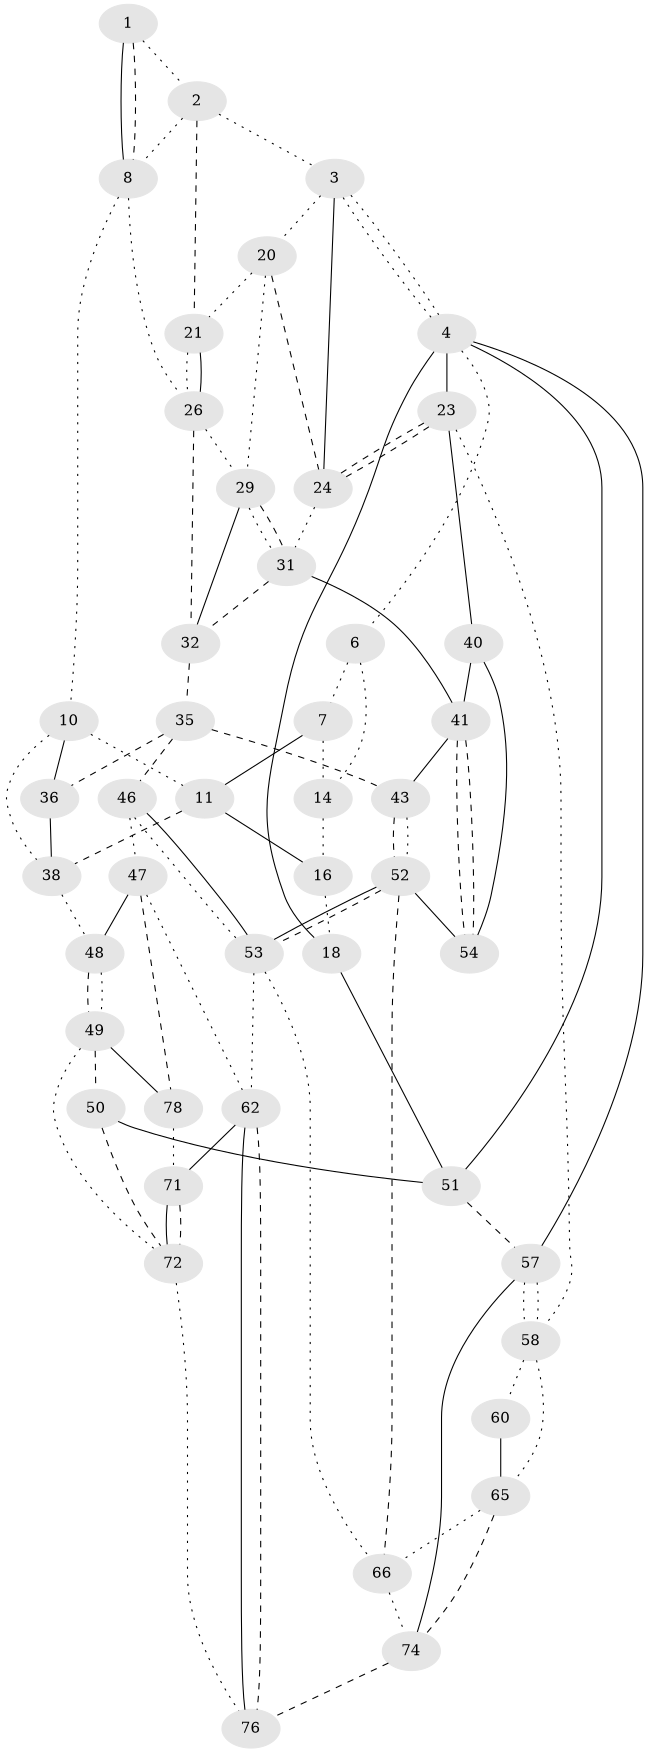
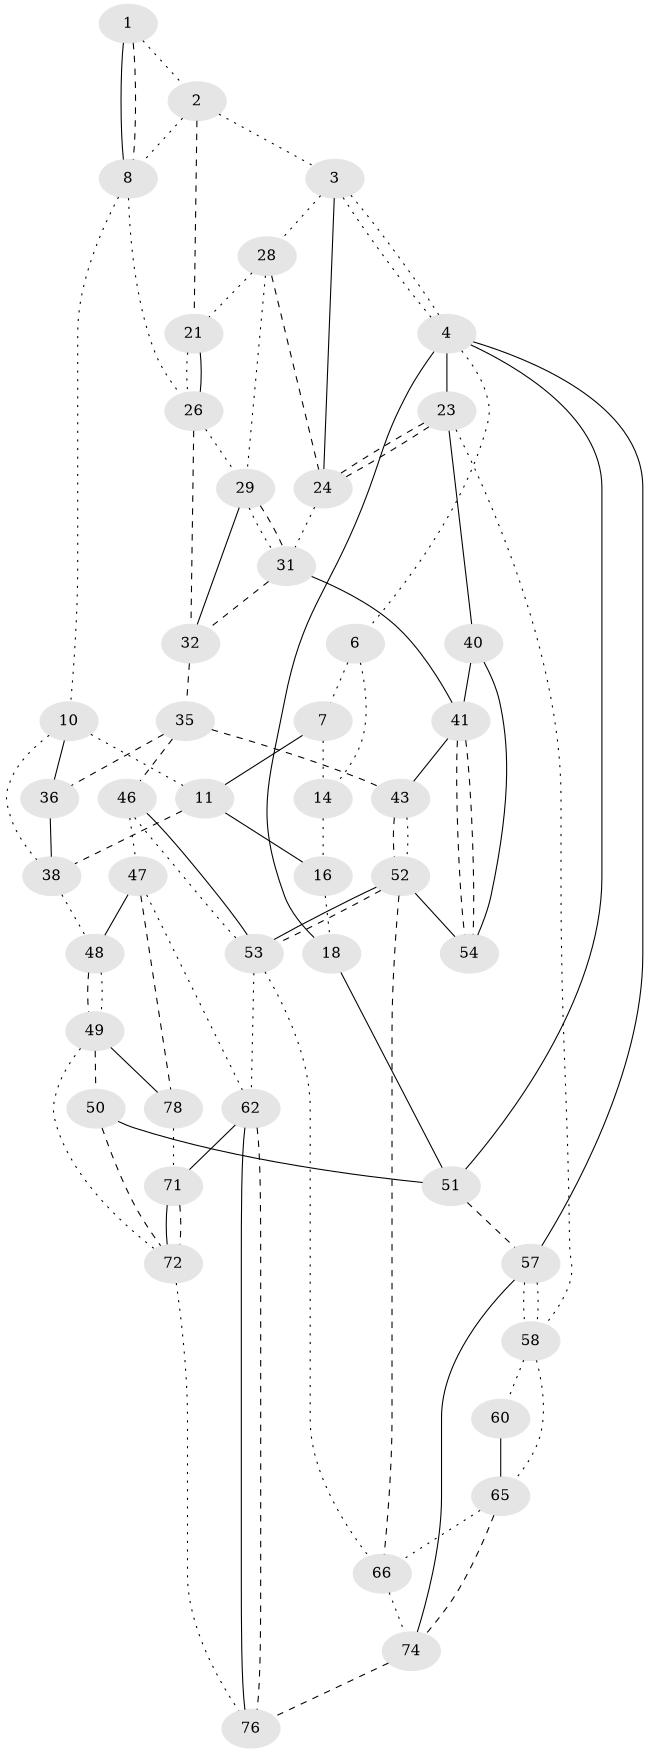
(267, 256) -> (267, 256)
